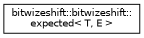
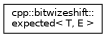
(72, 19) -> (53, 19)
